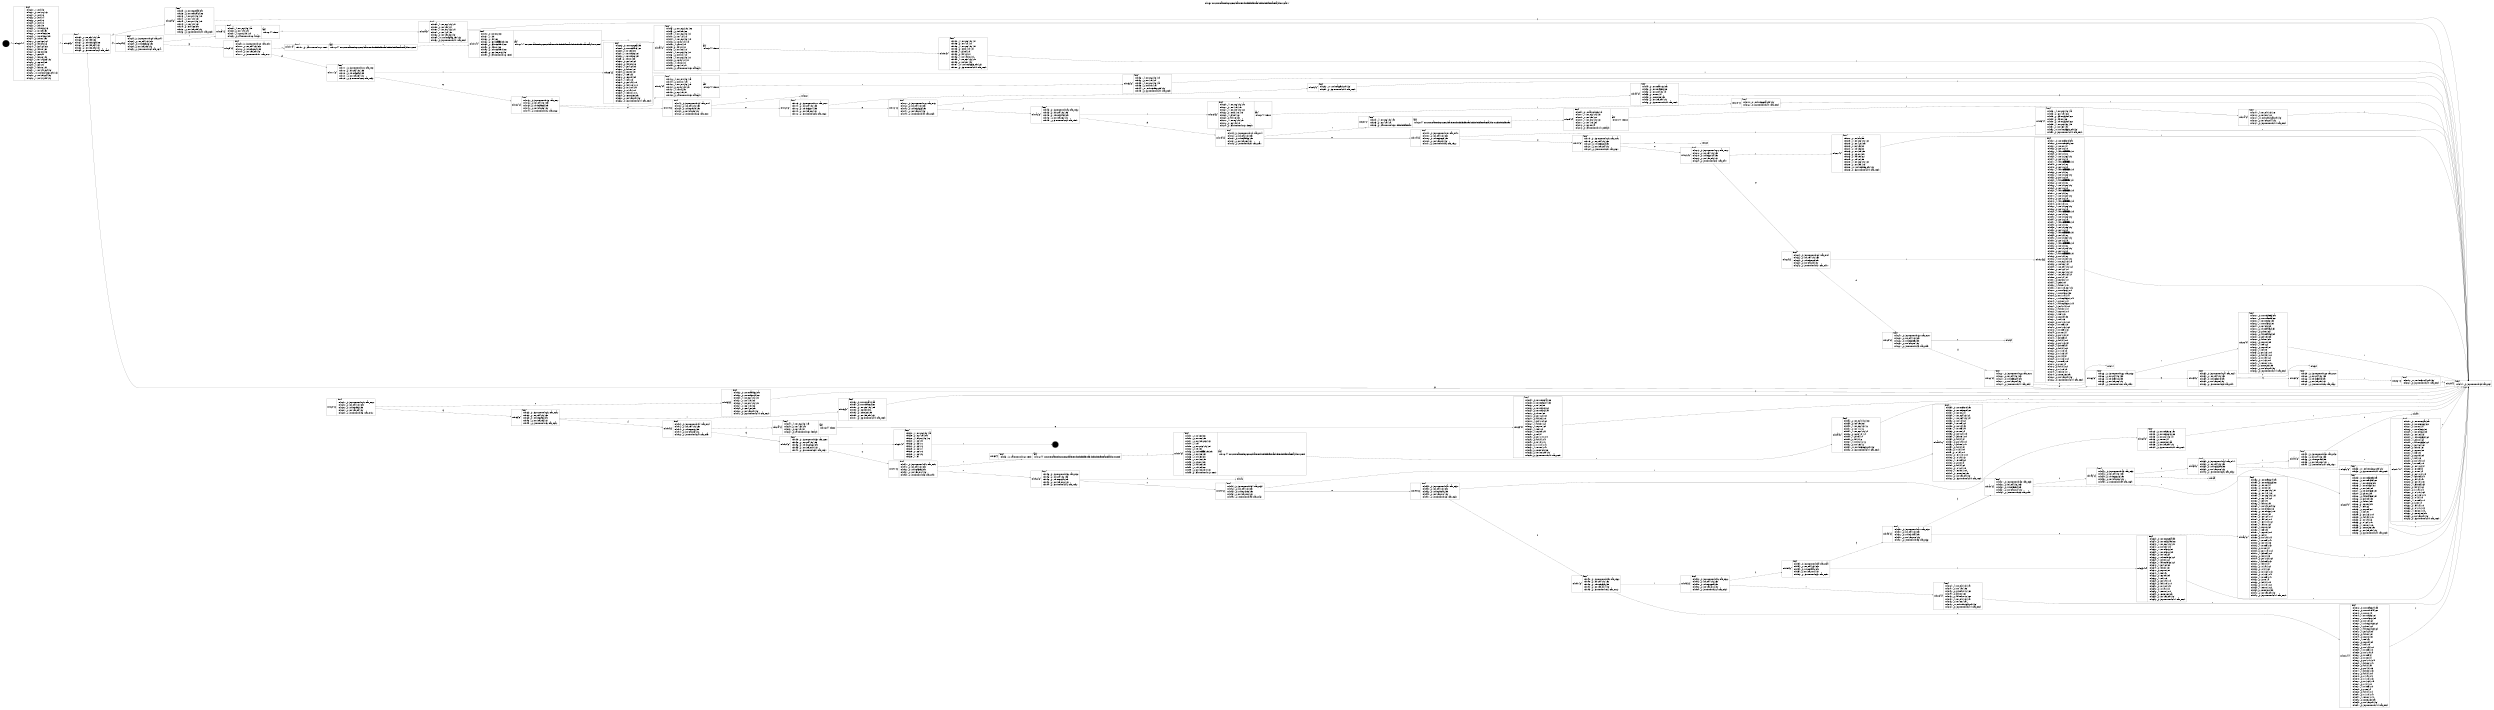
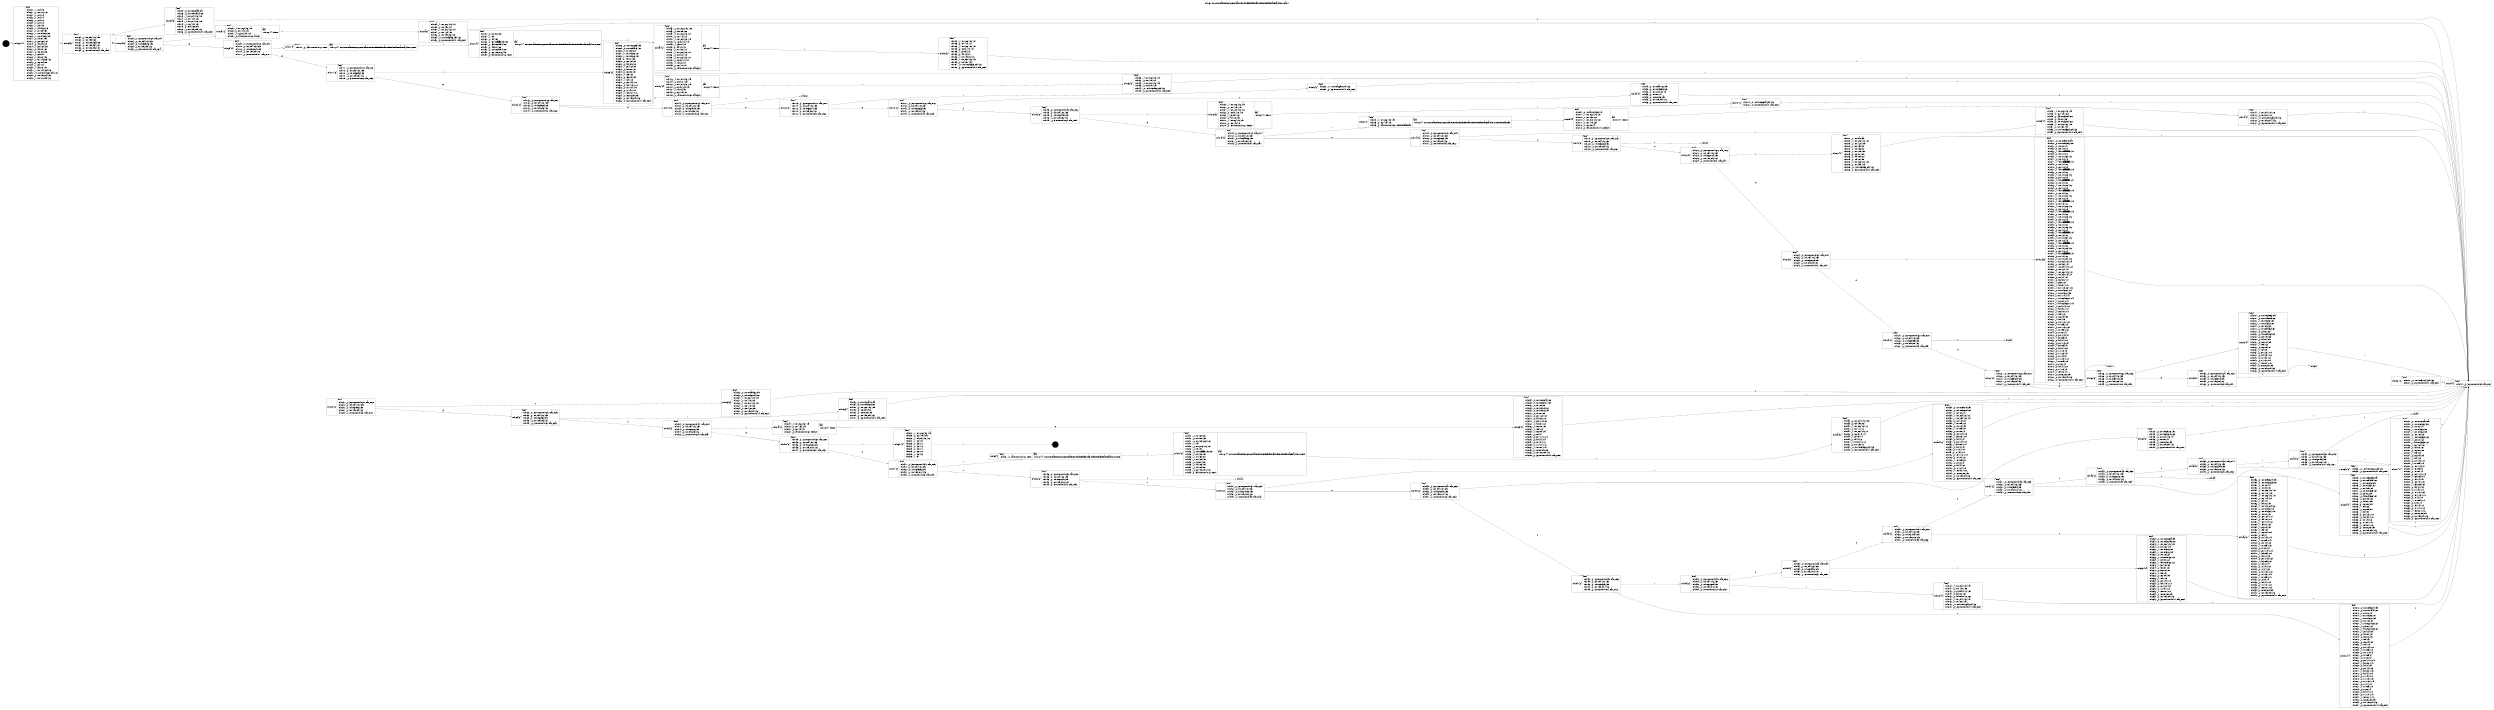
(2313, 378) -> none
(1123, 388) -> none
